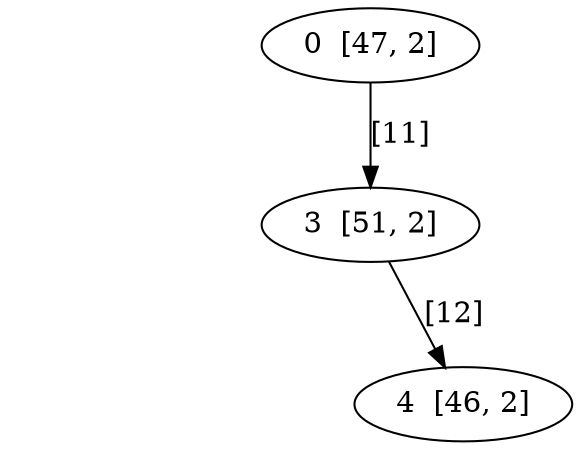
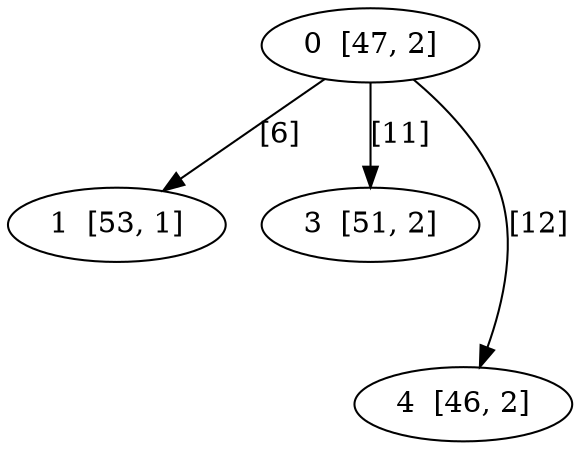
none -> (117, 225)
(412, 305) -> (502, 199)
